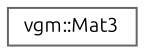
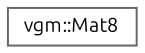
(72, 27) -> (72, 27)
